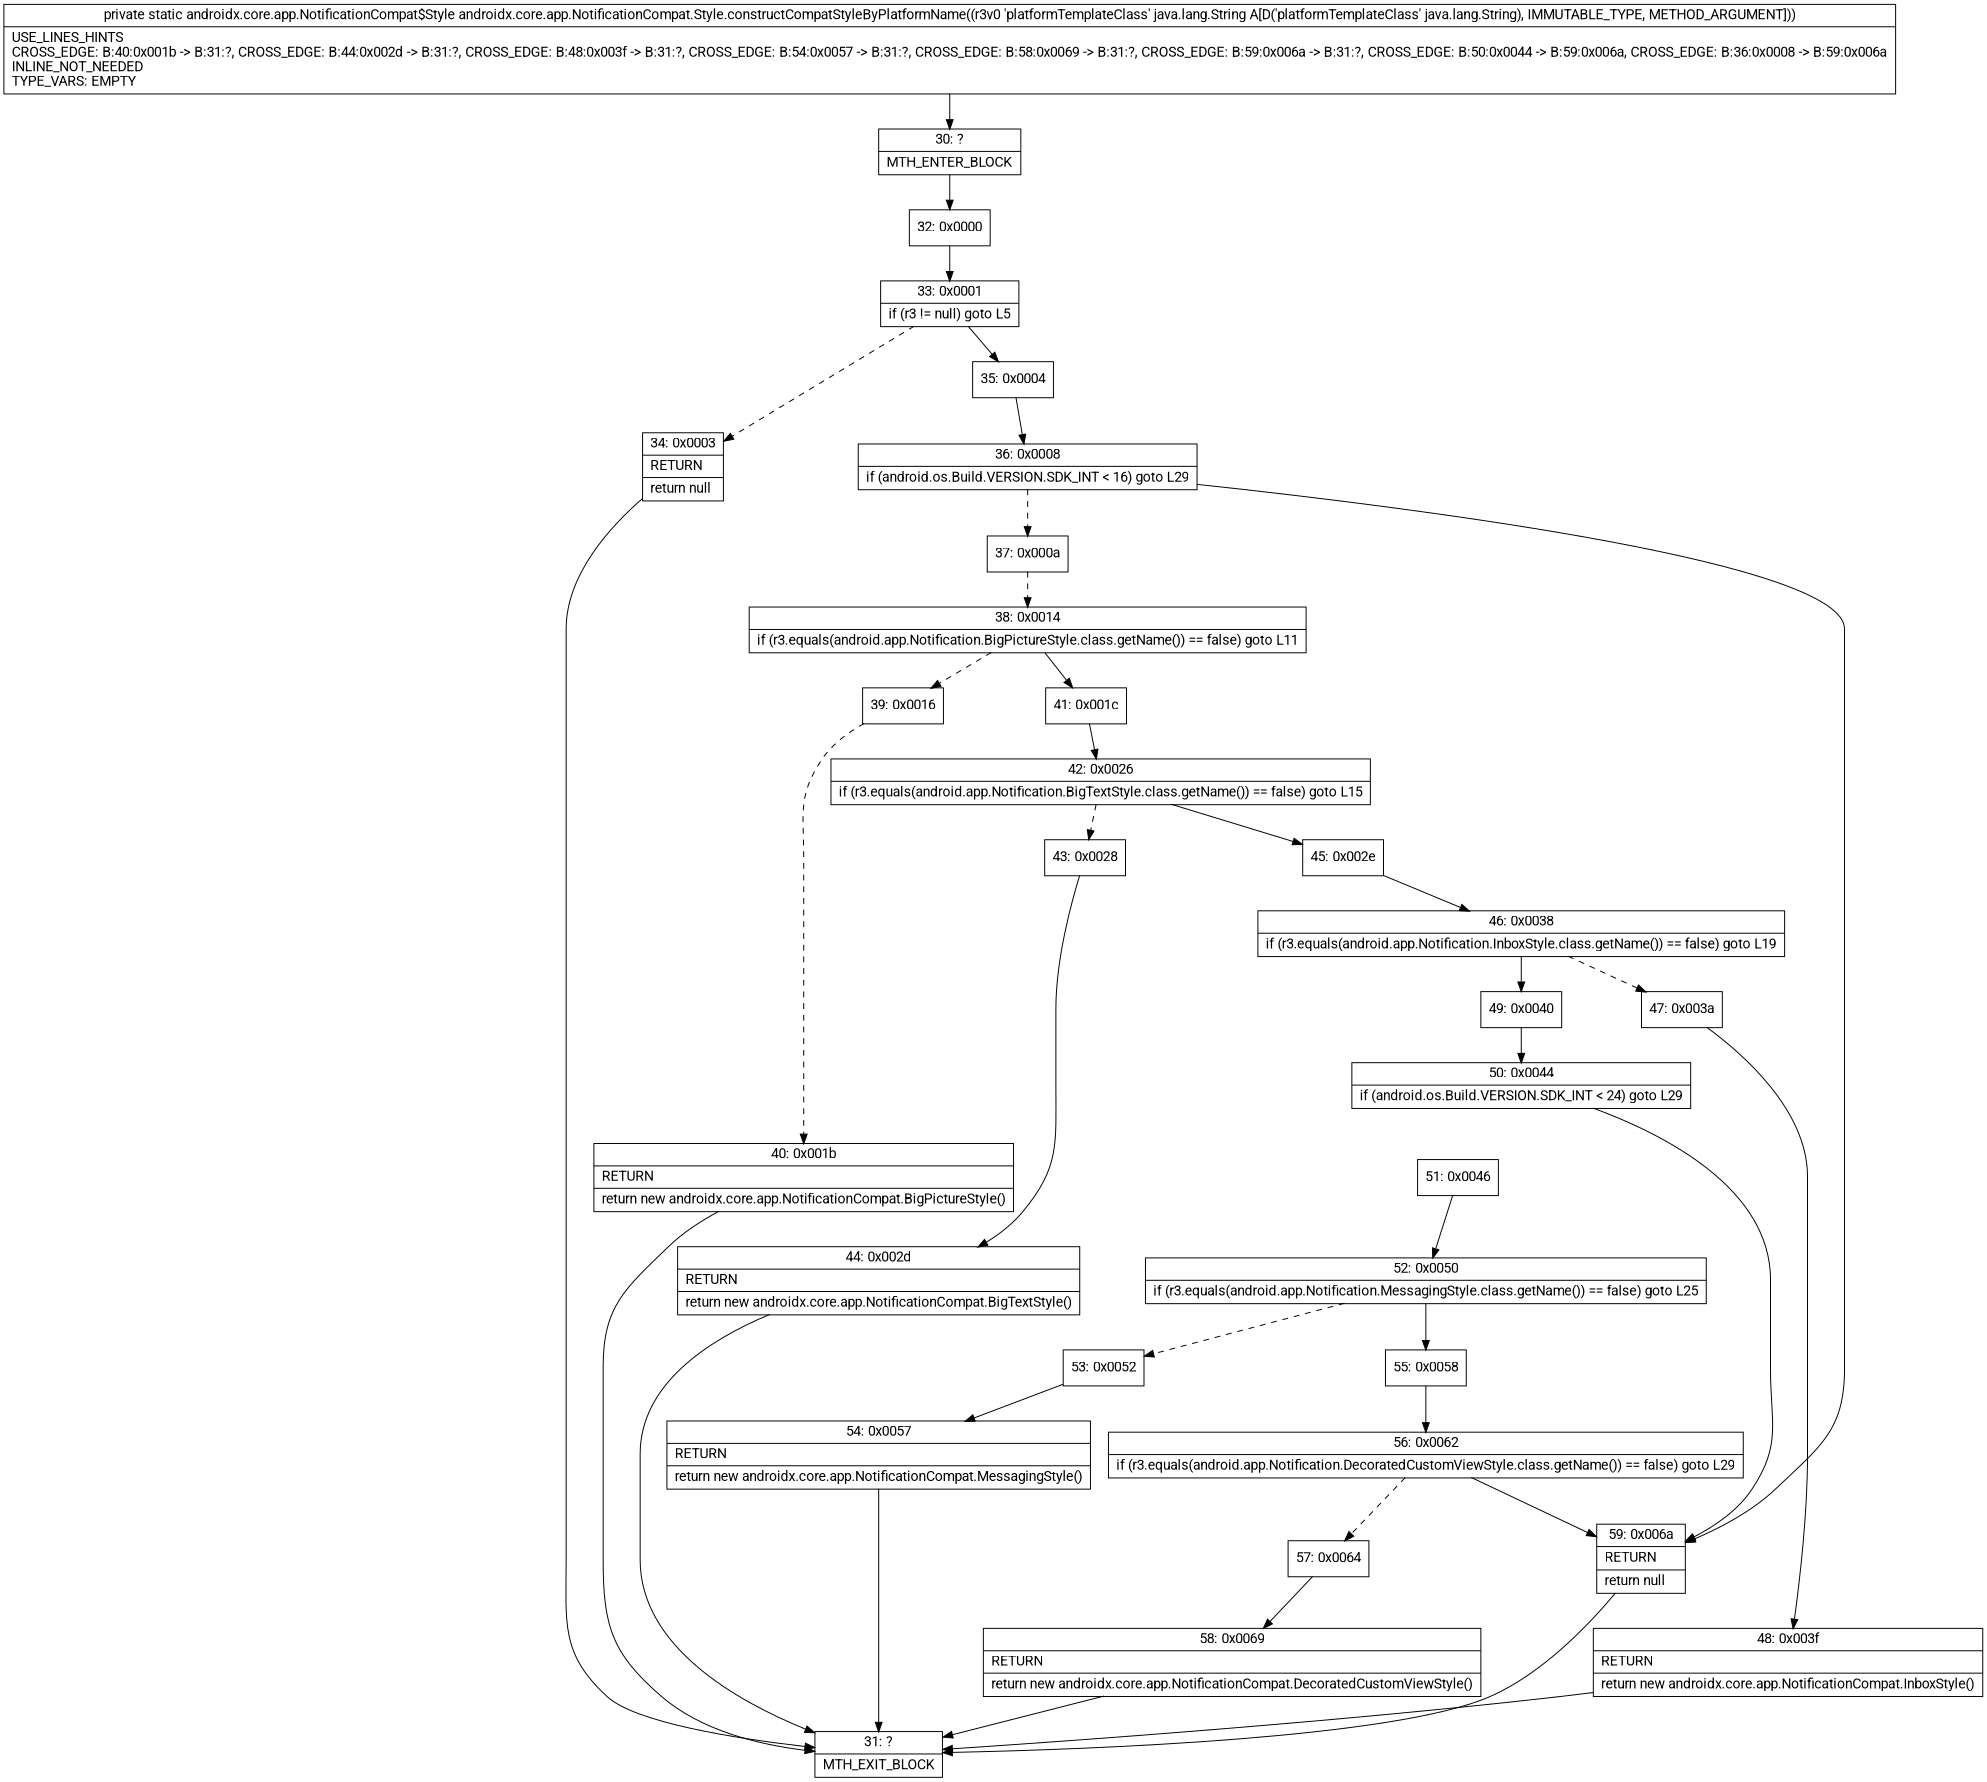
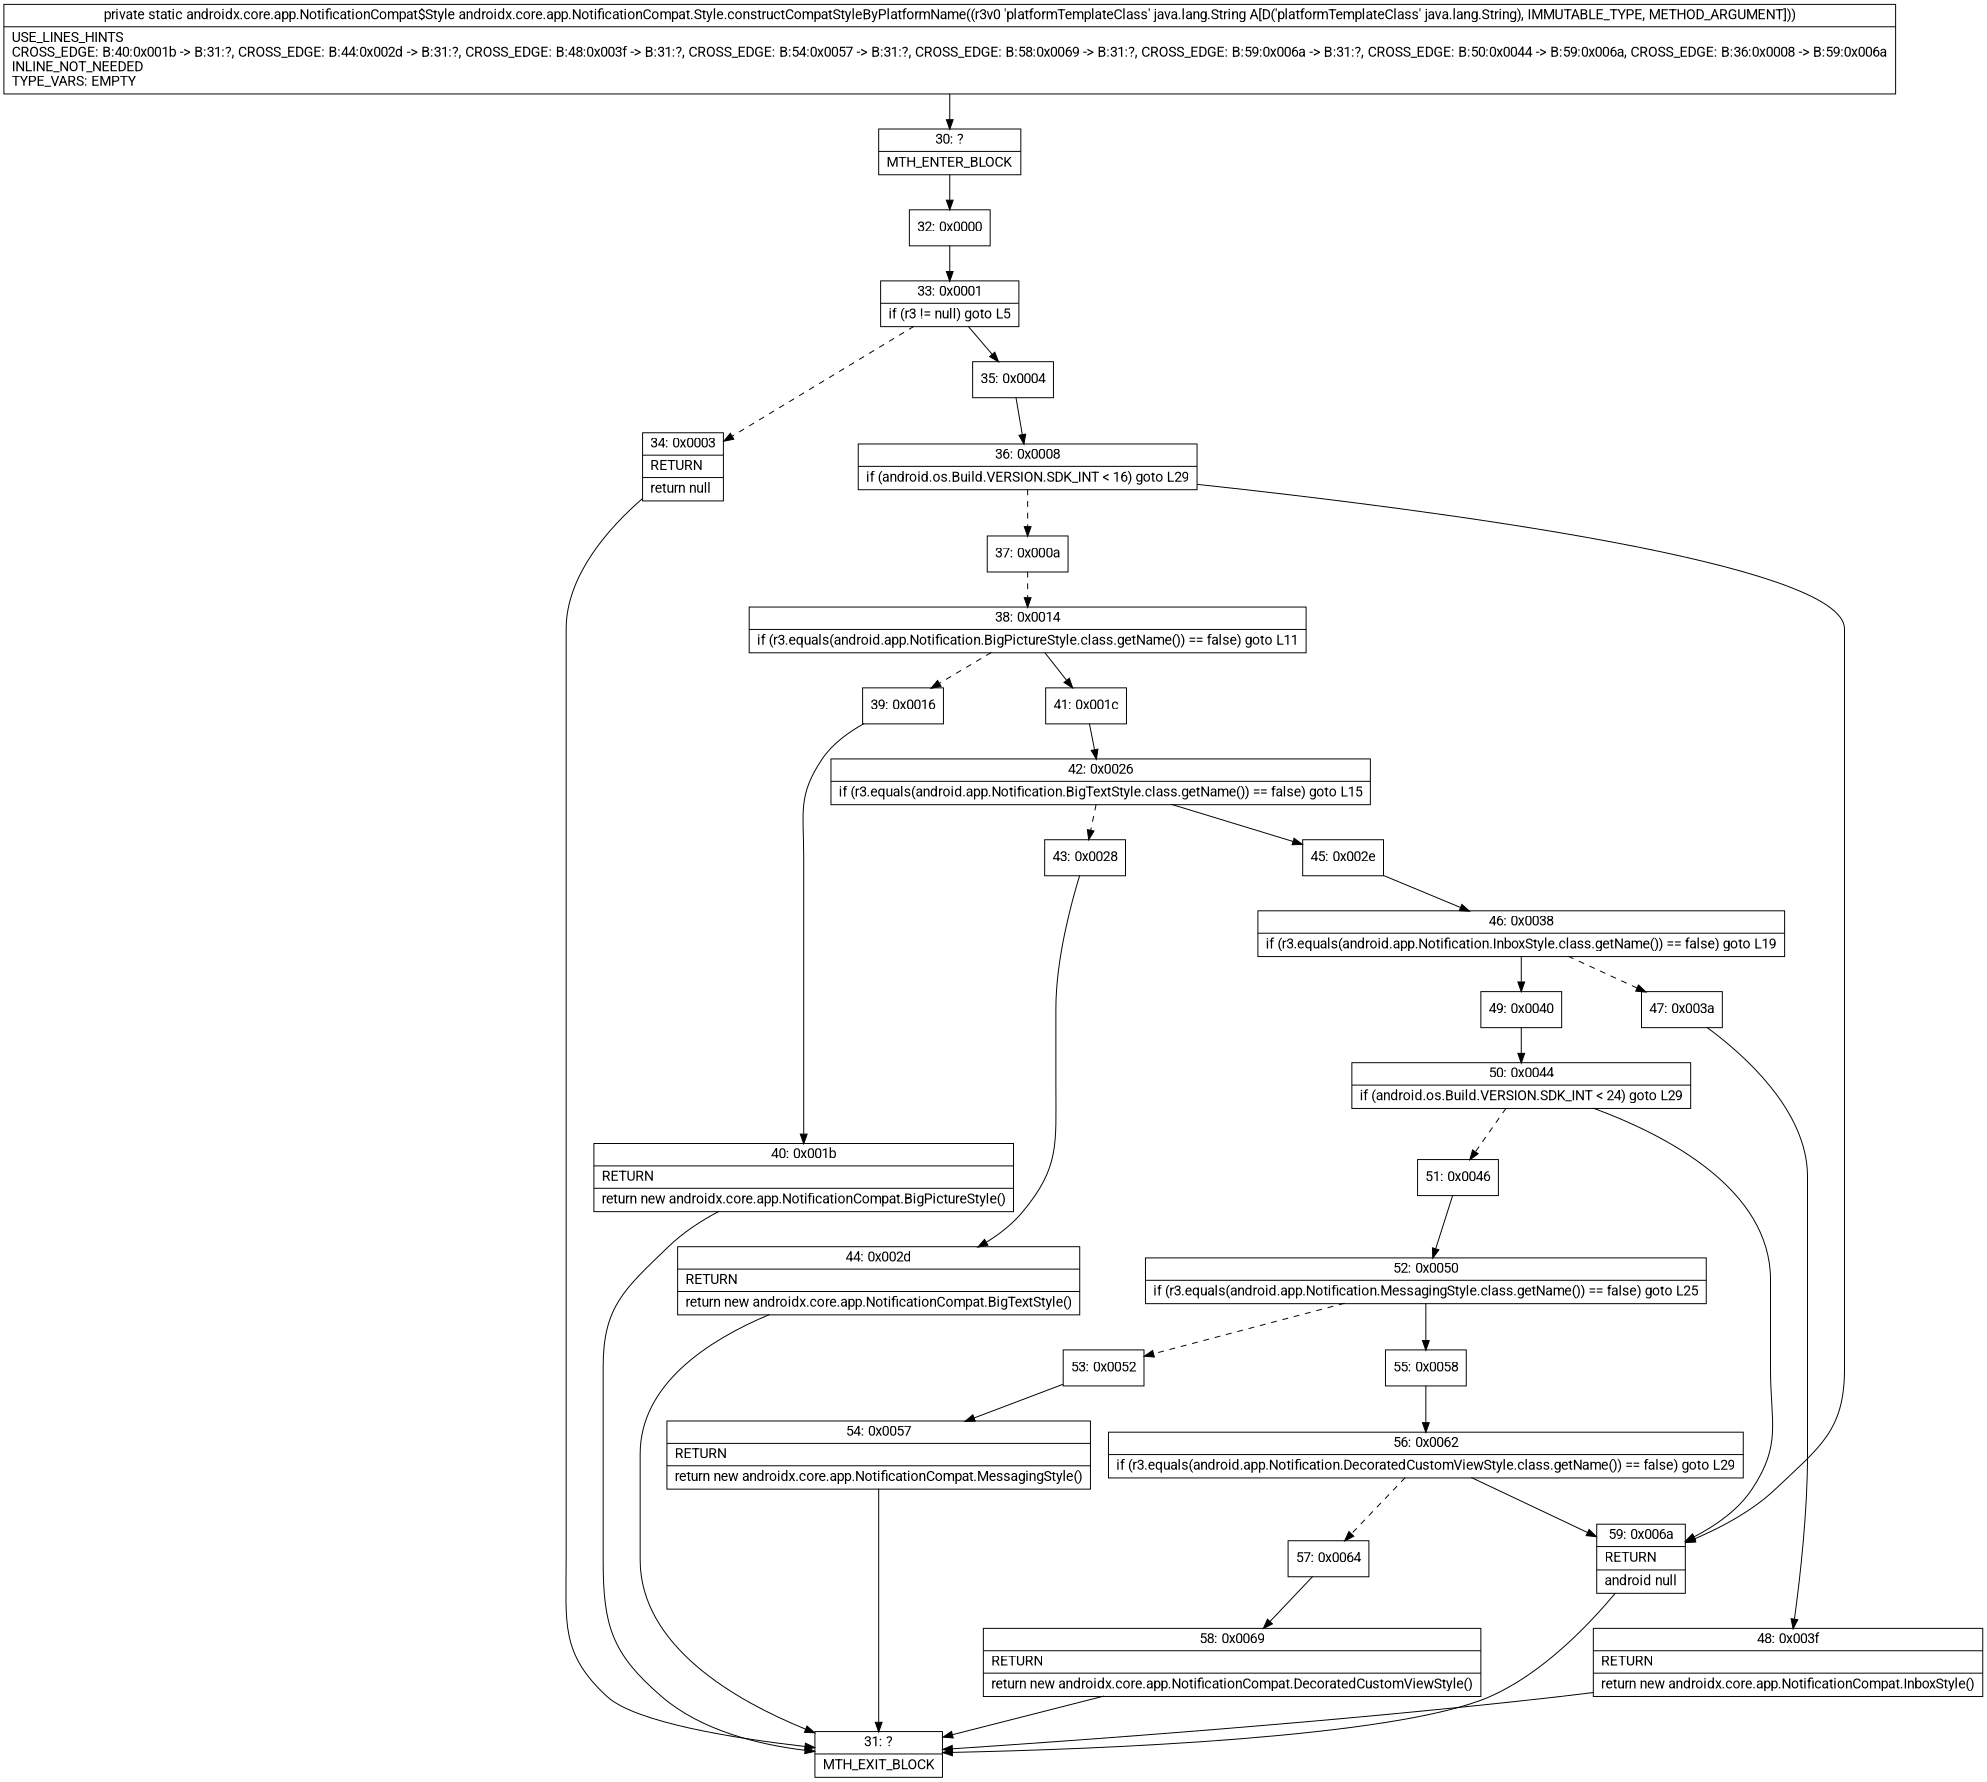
(804, 917) -> (804, 917)
none -> (1491, 1130)
(1635, 1581) -> (1641, 1581)
